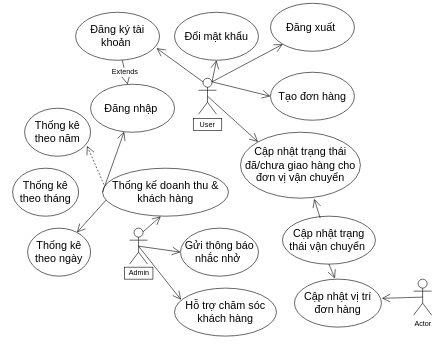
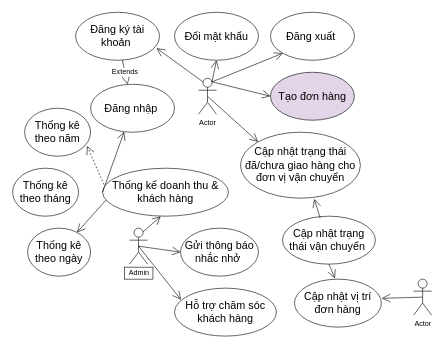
(312, 27) -> (312, 36)
(312, 96) -> (312, 96)
(207, 125) -> none
